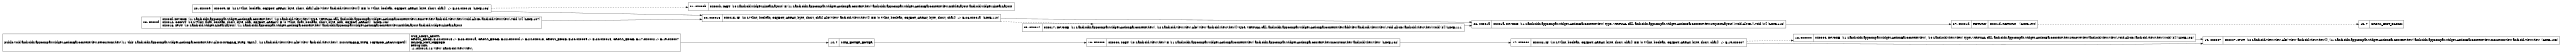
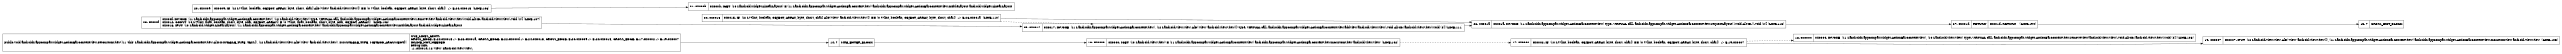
(589, 8) -> (589, 8)
(596, 13) -> none
(621, 20) -> (781, 25)
(2197, 24) -> (2197, 24)
(2198, 39) -> none
(857, 43) -> (857, 43)
(1454, 43) -> (1454, 43)
